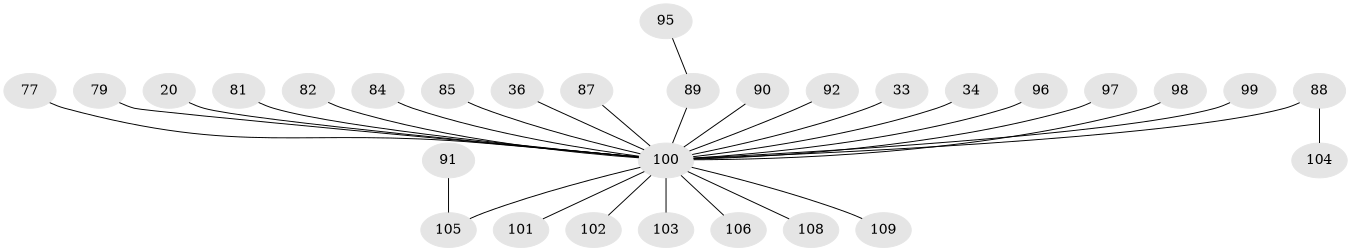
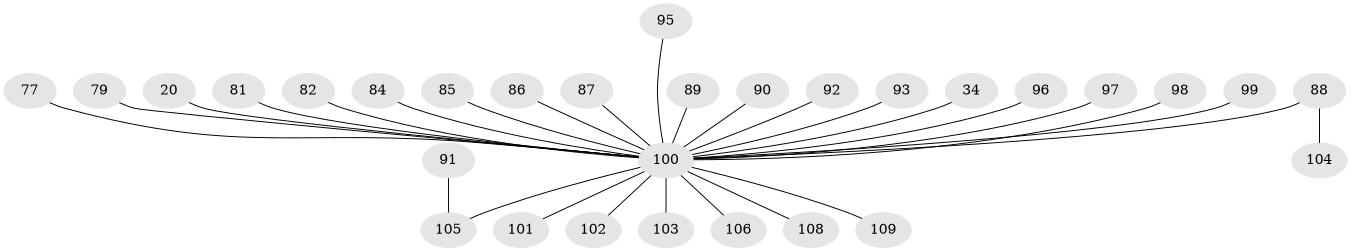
(680, 56) -> (657, 91)
(517, 91) -> (517, 91)
(902, 91) -> (902, 91)
